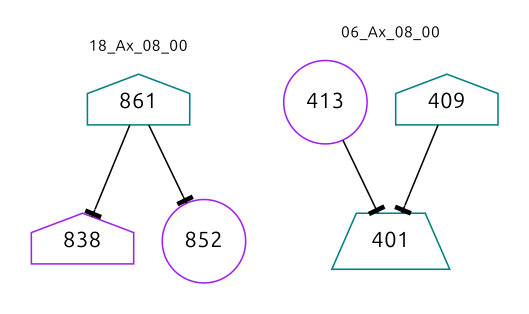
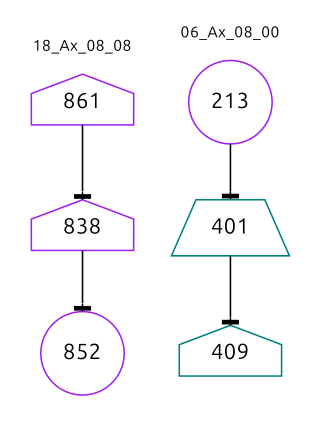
(139, 47) -> (83, 47)
(139, 102) -> (83, 102)
(325, 102) -> (230, 102)
(166, 161) -> (83, 277)
(422, 165) -> (230, 287)
